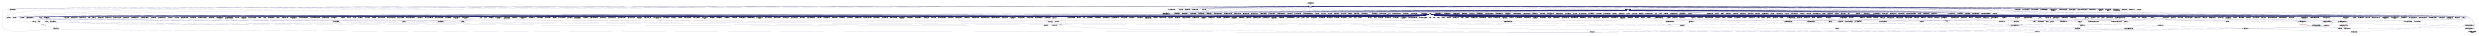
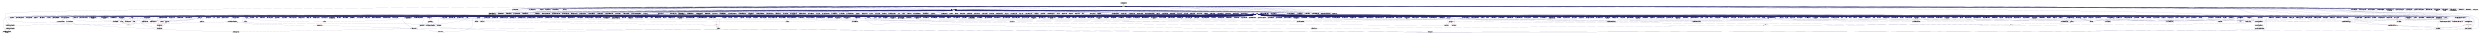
none -> (1093, 14)
